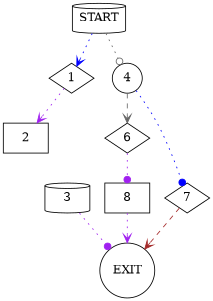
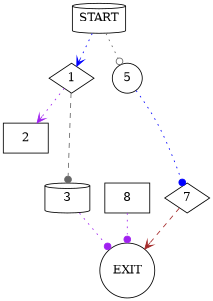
(127, 78) -> (127, 78)
none -> (70, 134)
(127, 138) -> none
(127, 224) -> (127, 224)
